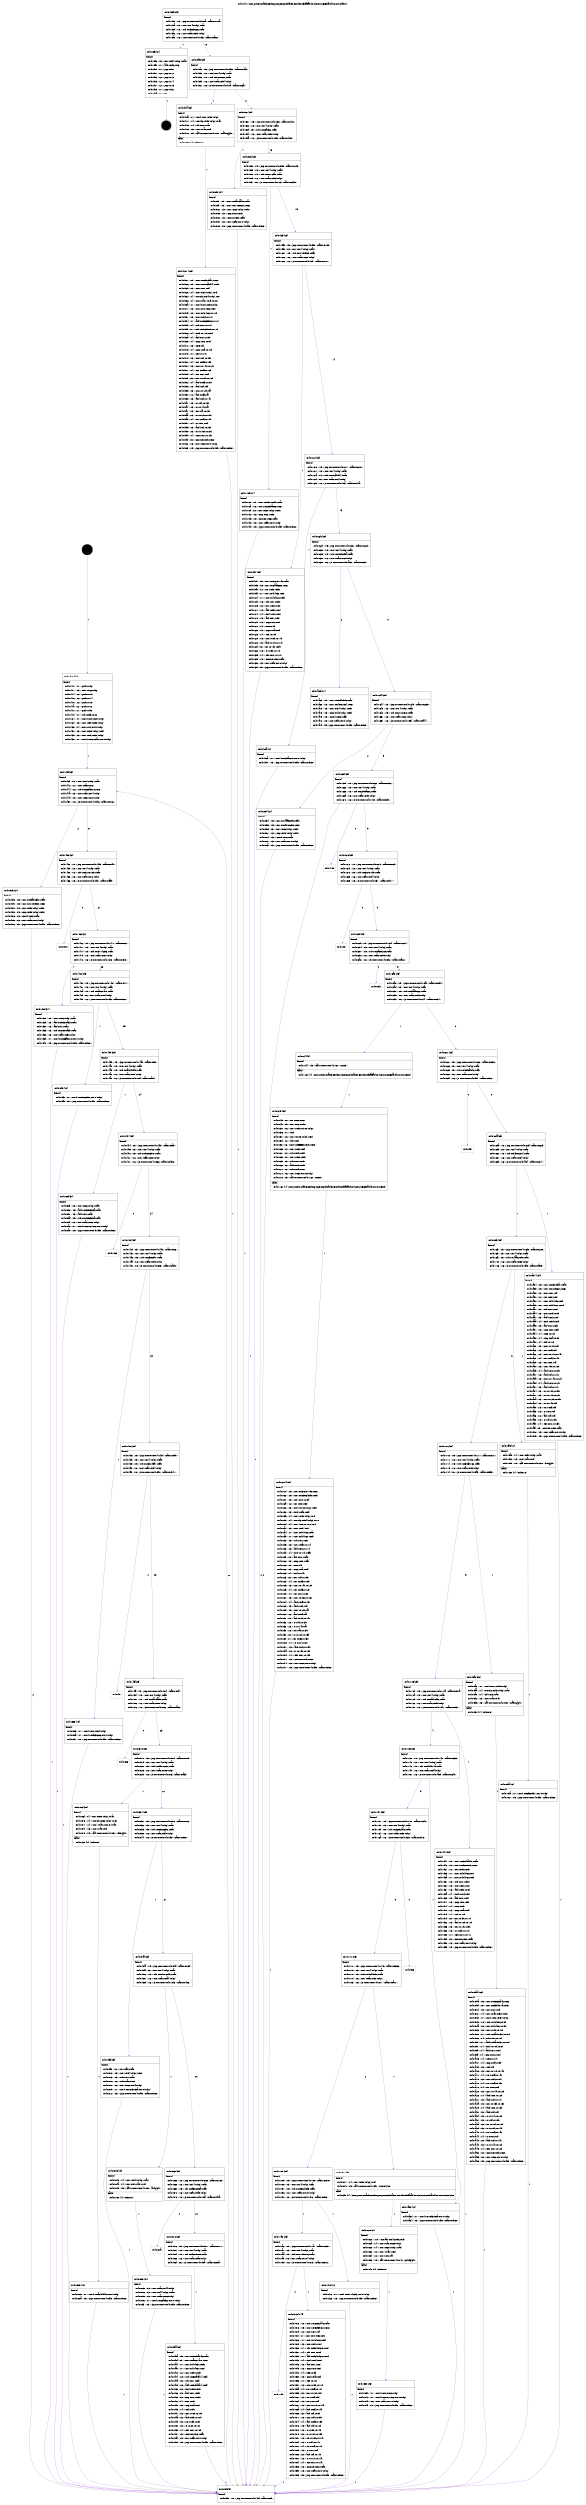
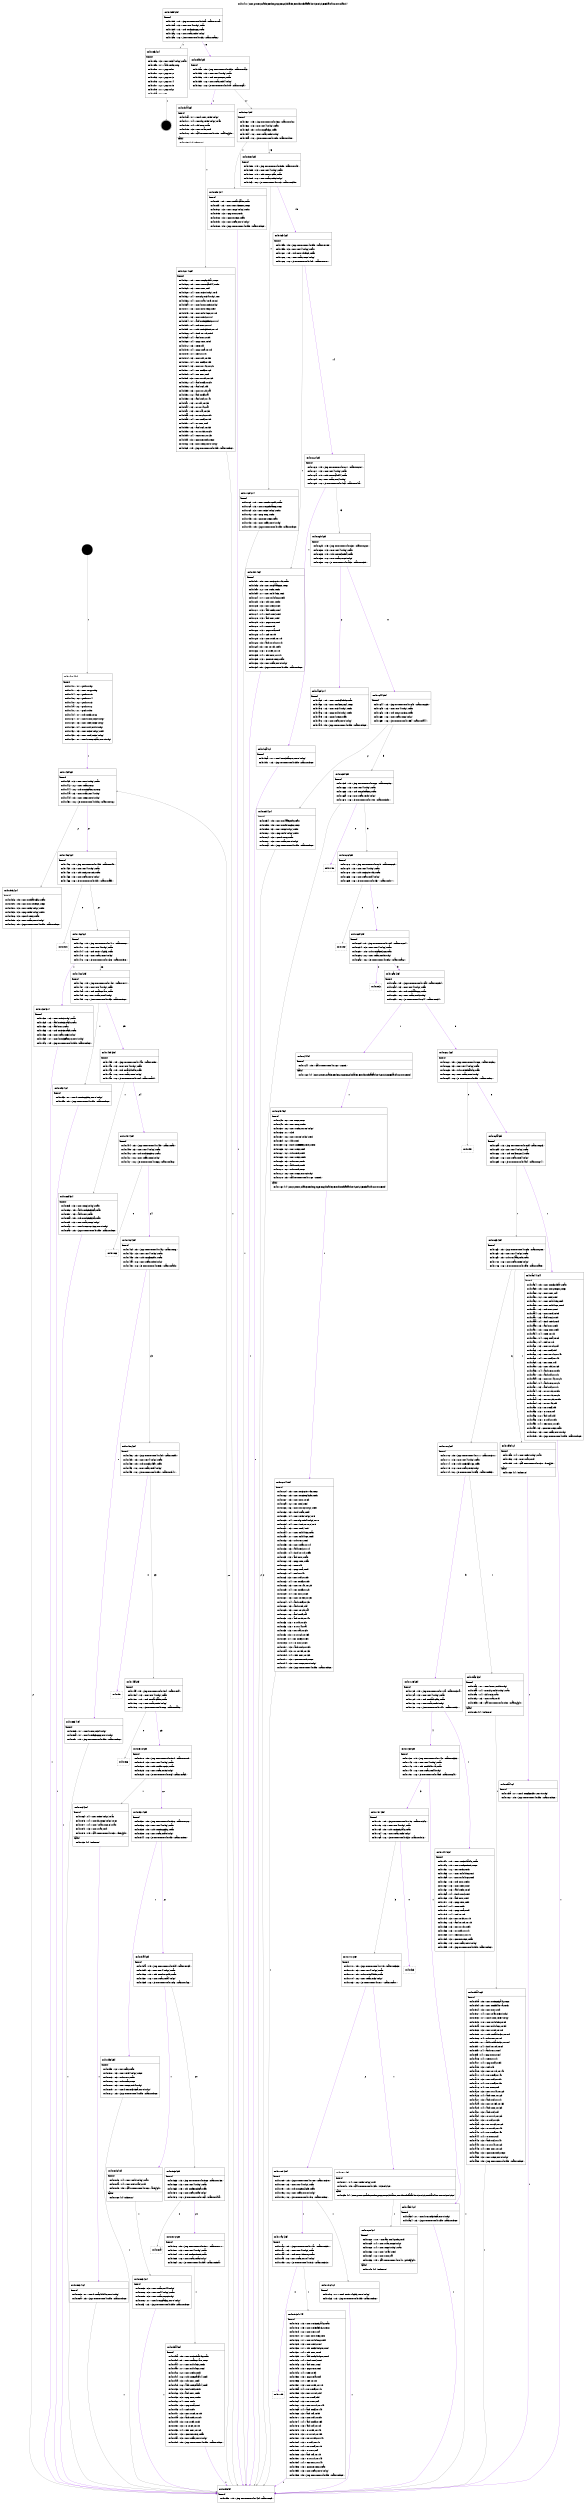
(386, 2395) -> none
